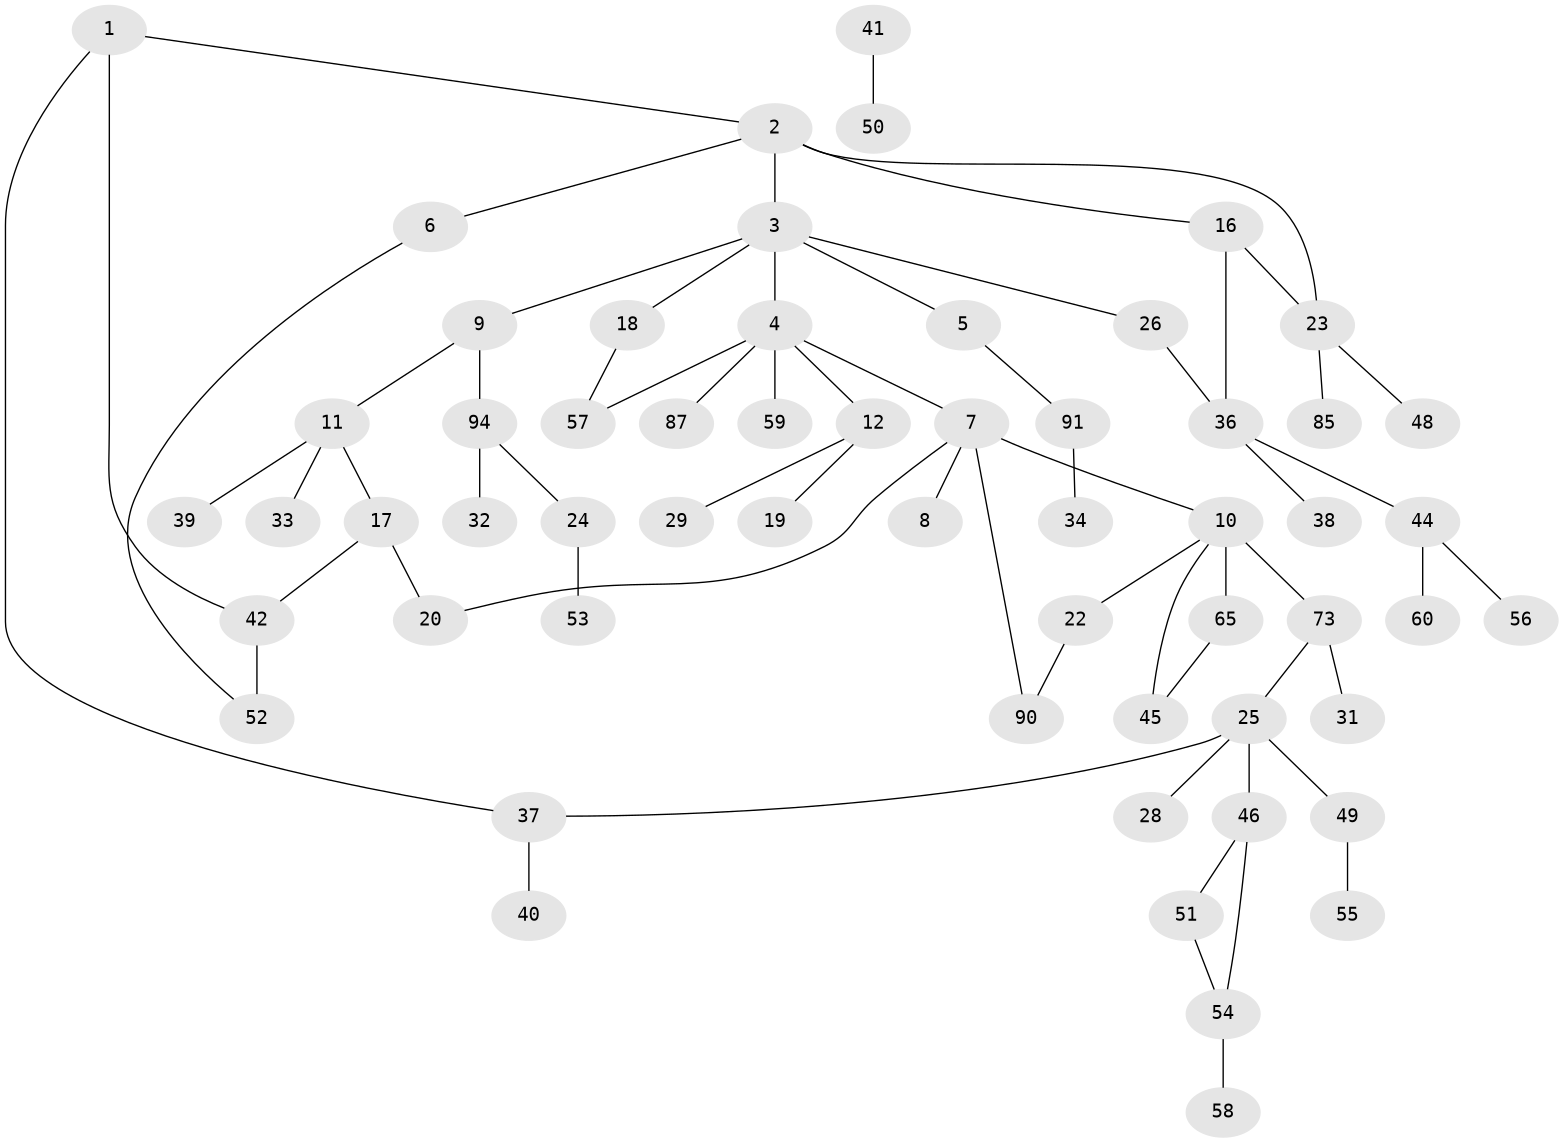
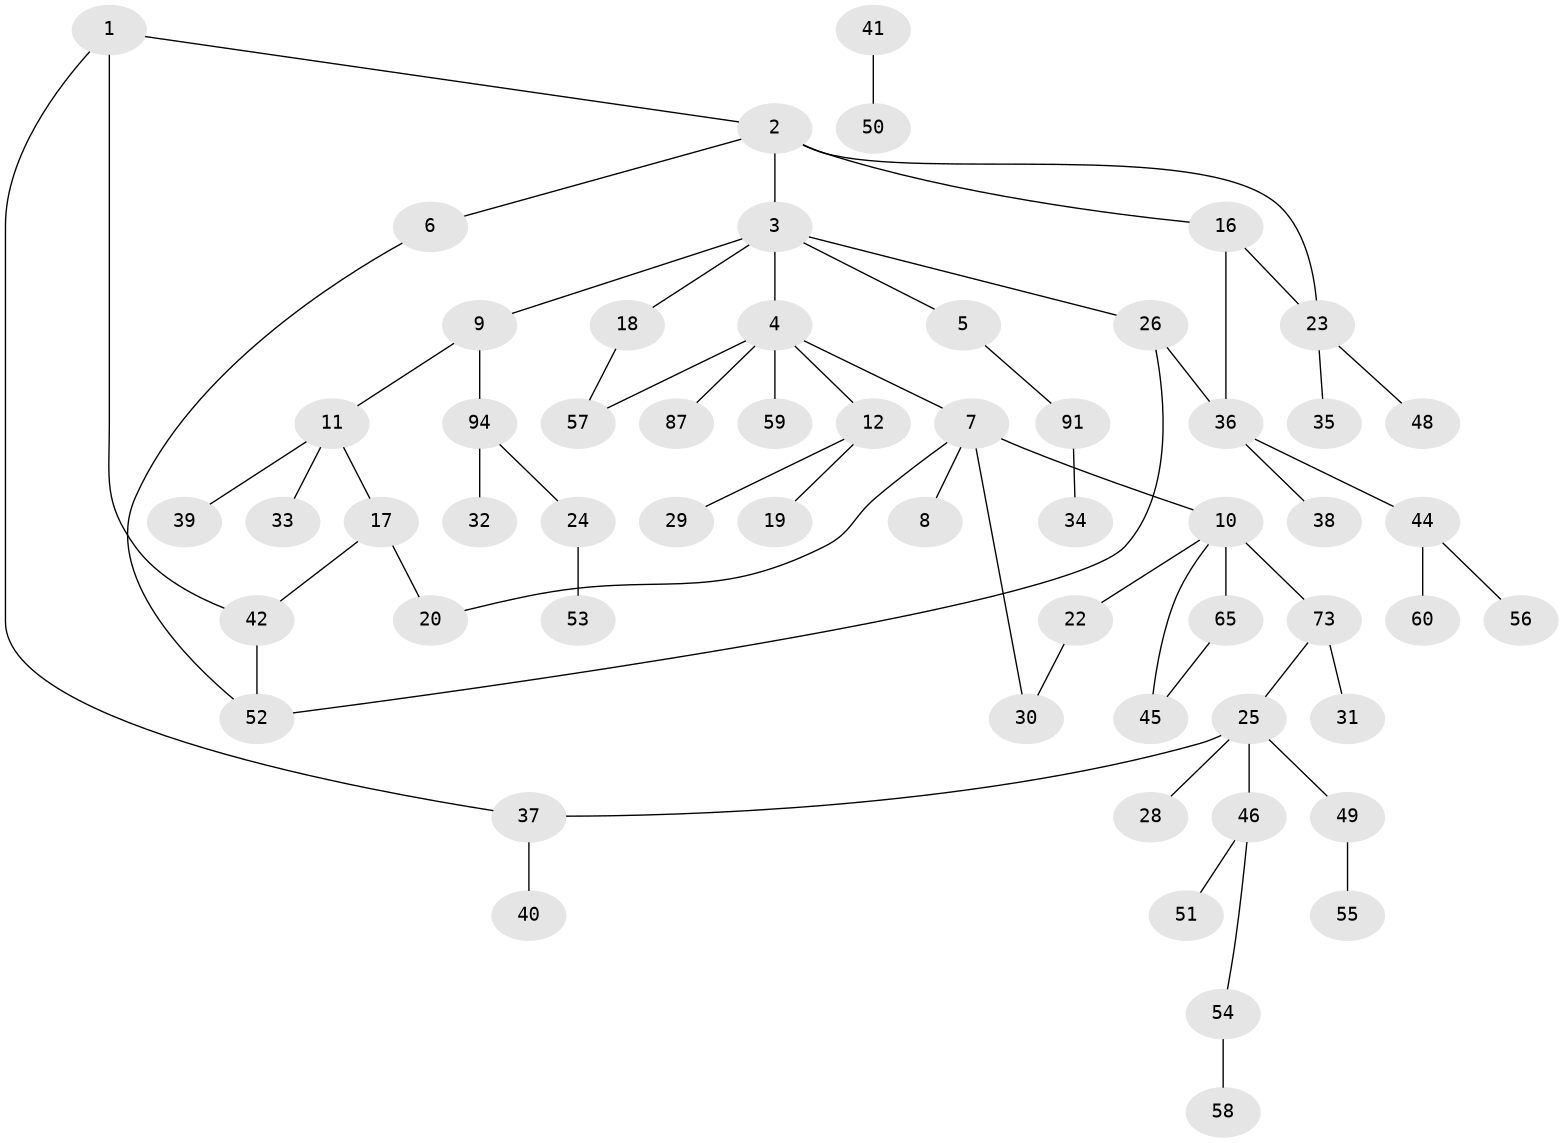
(1324, 424) -> (1324, 424)
none -> (816, 633)
(1026, 719) -> (1026, 719)
(1205, 965) -> none
